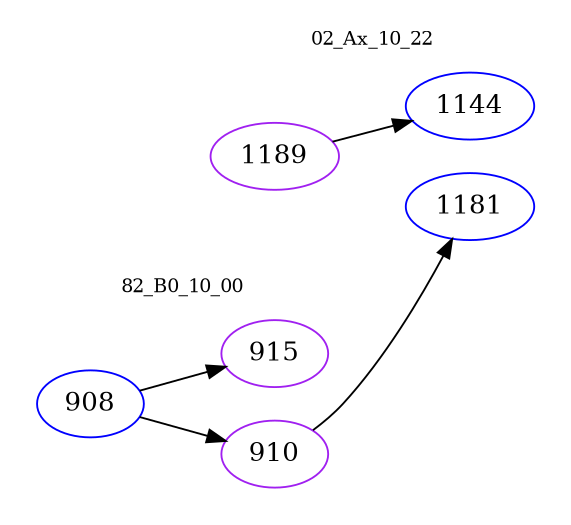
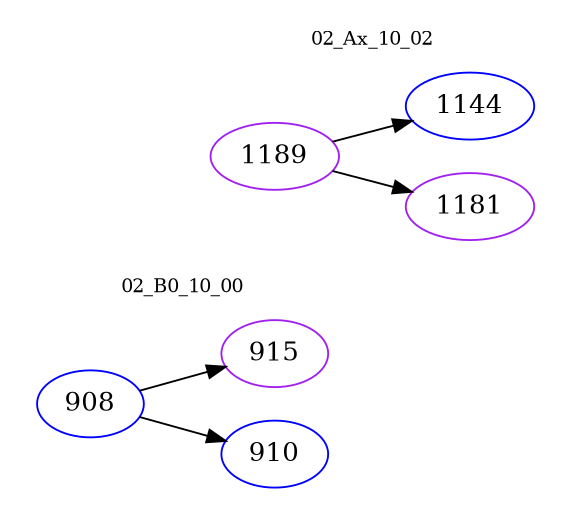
(372, 40) -> (372, 40)
(470, 207) -> (470, 207)
(183, 288) -> (183, 288)
(386, 349) -> (363, 179)
(275, 454) -> (275, 454)
